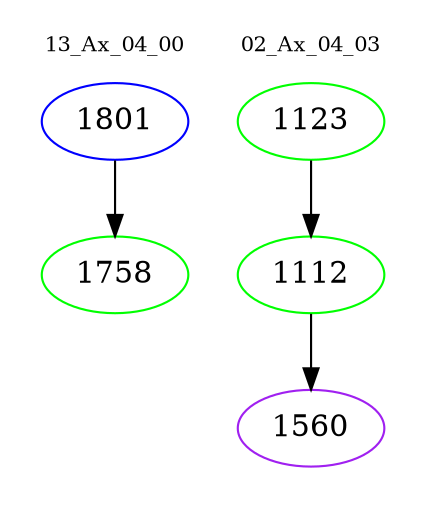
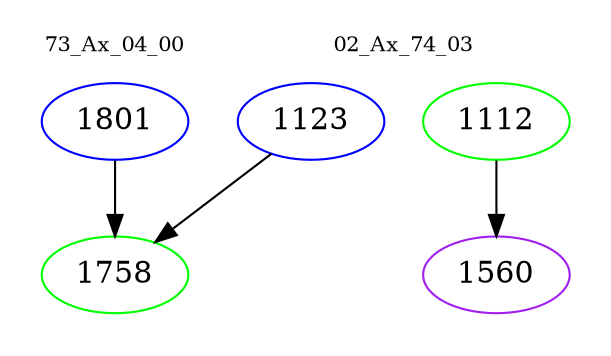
(115, 46) -> (115, 46)
(311, 46) -> (404, 46)
(311, 121) -> (311, 121)
(311, 188) -> (235, 182)
